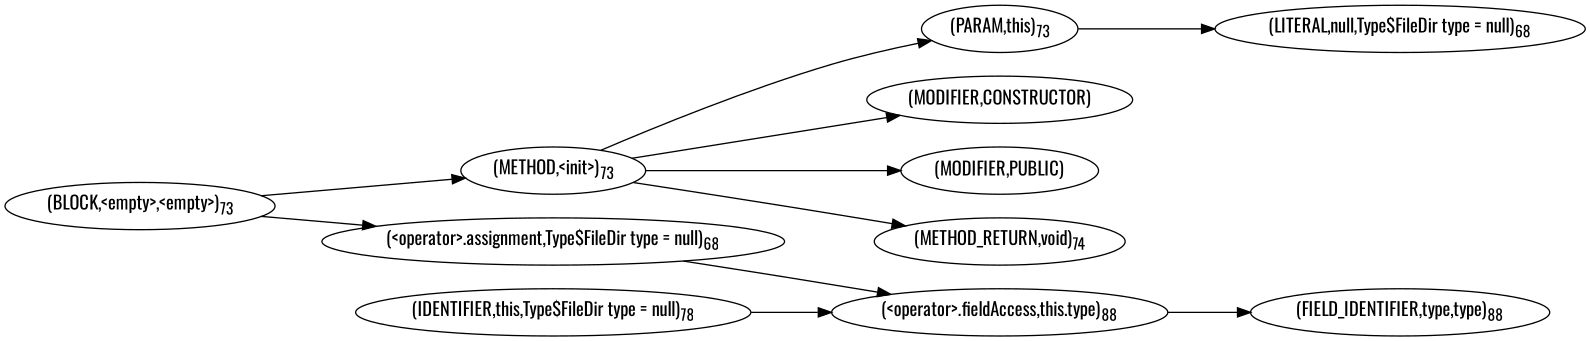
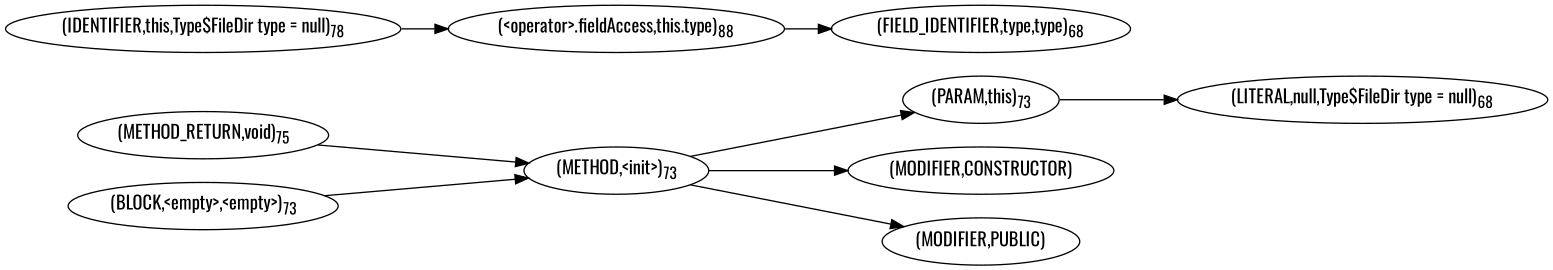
(763, 203) -> (417, 154)
(1079, 240) -> (283, 133)
(553, 242) -> none
(1496, 310) -> (1077, 27)
